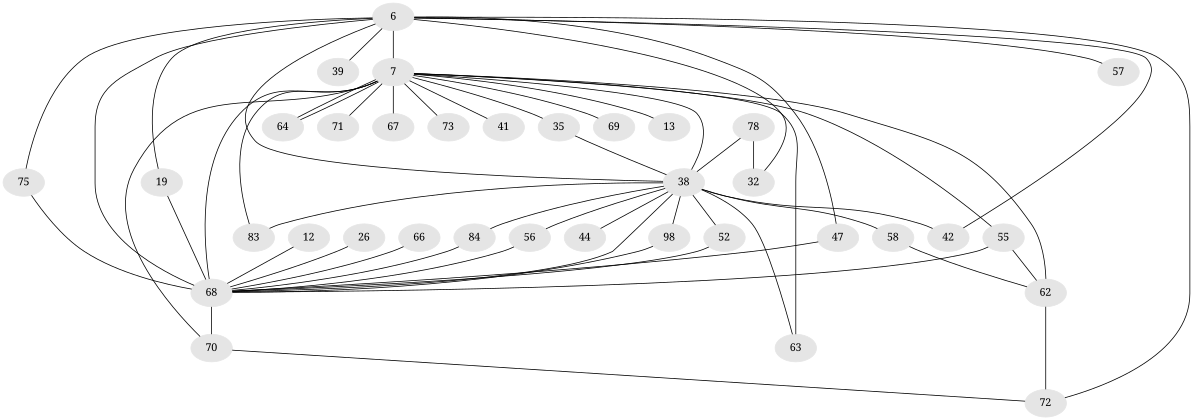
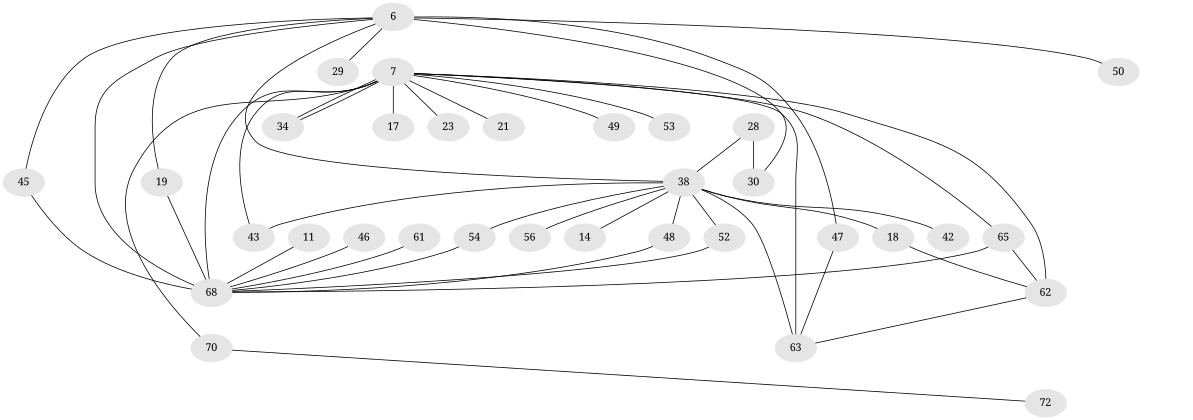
(998, 31) -> none
(938, 34) -> none
(393, 45) -> none
(338, 72) -> (338, 72)
(1119, 72) -> (1119, 72)
(587, 89) -> none
(283, 127) -> (283, 127)
(338, 127) -> none
(393, 127) -> (393, 127)
(449, 127) -> (449, 127)
(504, 127) -> (504, 127)
(559, 127) -> none
(614, 127) -> (614, 127)
(669, 127) -> (669, 127)
(754, 127) -> (754, 127)
(24, 182) -> (24, 182)
(754, 182) -> (754, 182)
(254, 238) -> (254, 238)
(309, 238) -> (309, 238)
(364, 238) -> (364, 238)
(419, 238) -> (419, 238)
(475, 238) -> (475, 238)
(585, 238) -> (585, 238)
(669, 238) -> (669, 238)
(893, 238) -> (893, 238)
(1004, 238) -> (1004, 238)
(526, 272) -> (817, 293)
(375, 278) -> none
(465, 279) -> none
(212, 321) -> none
(1046, 348) -> (921, 320)
